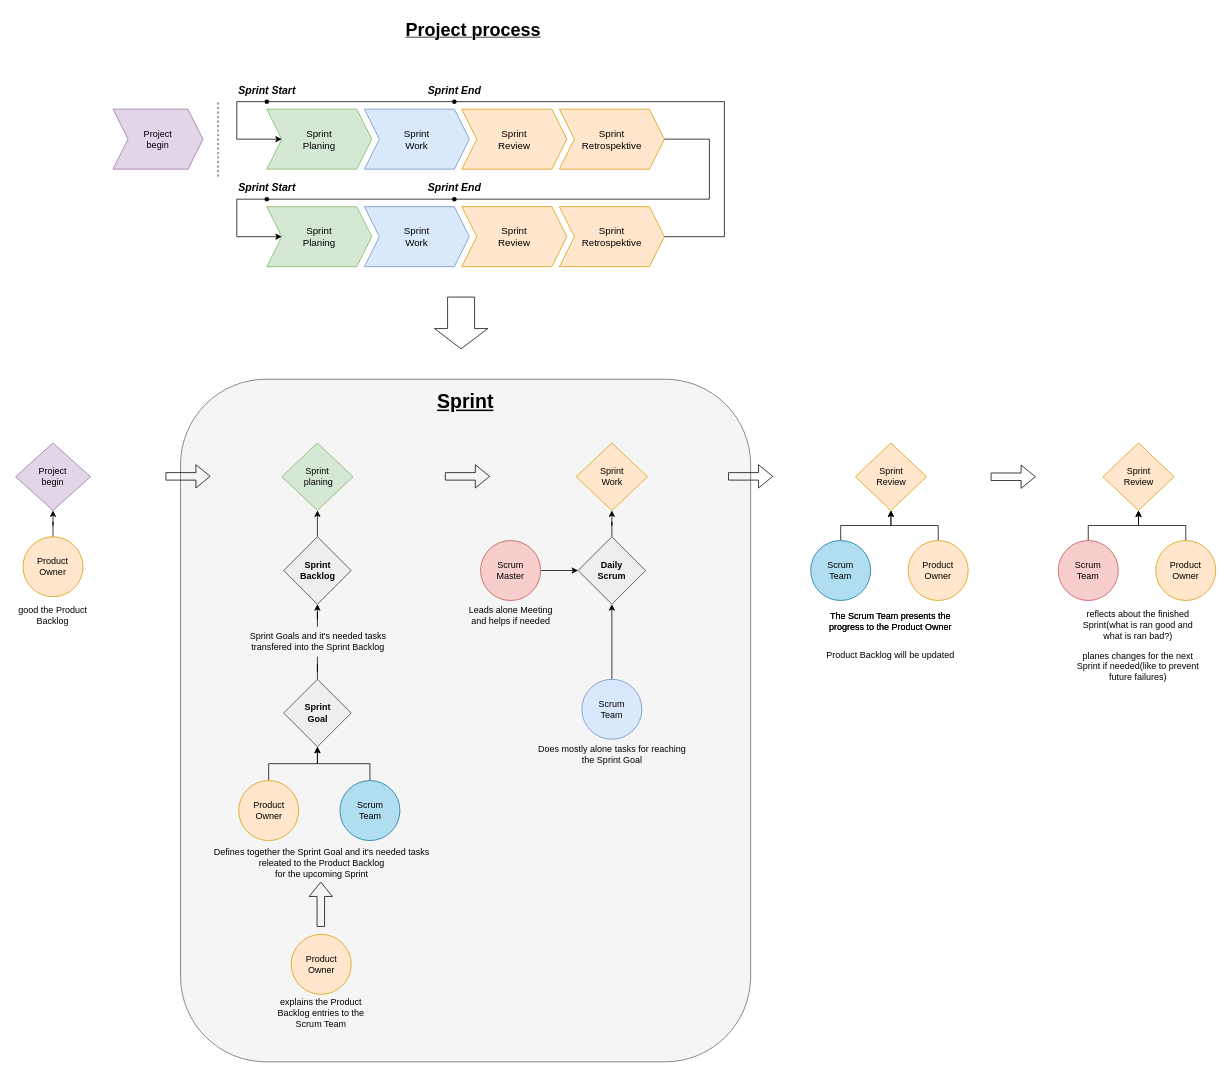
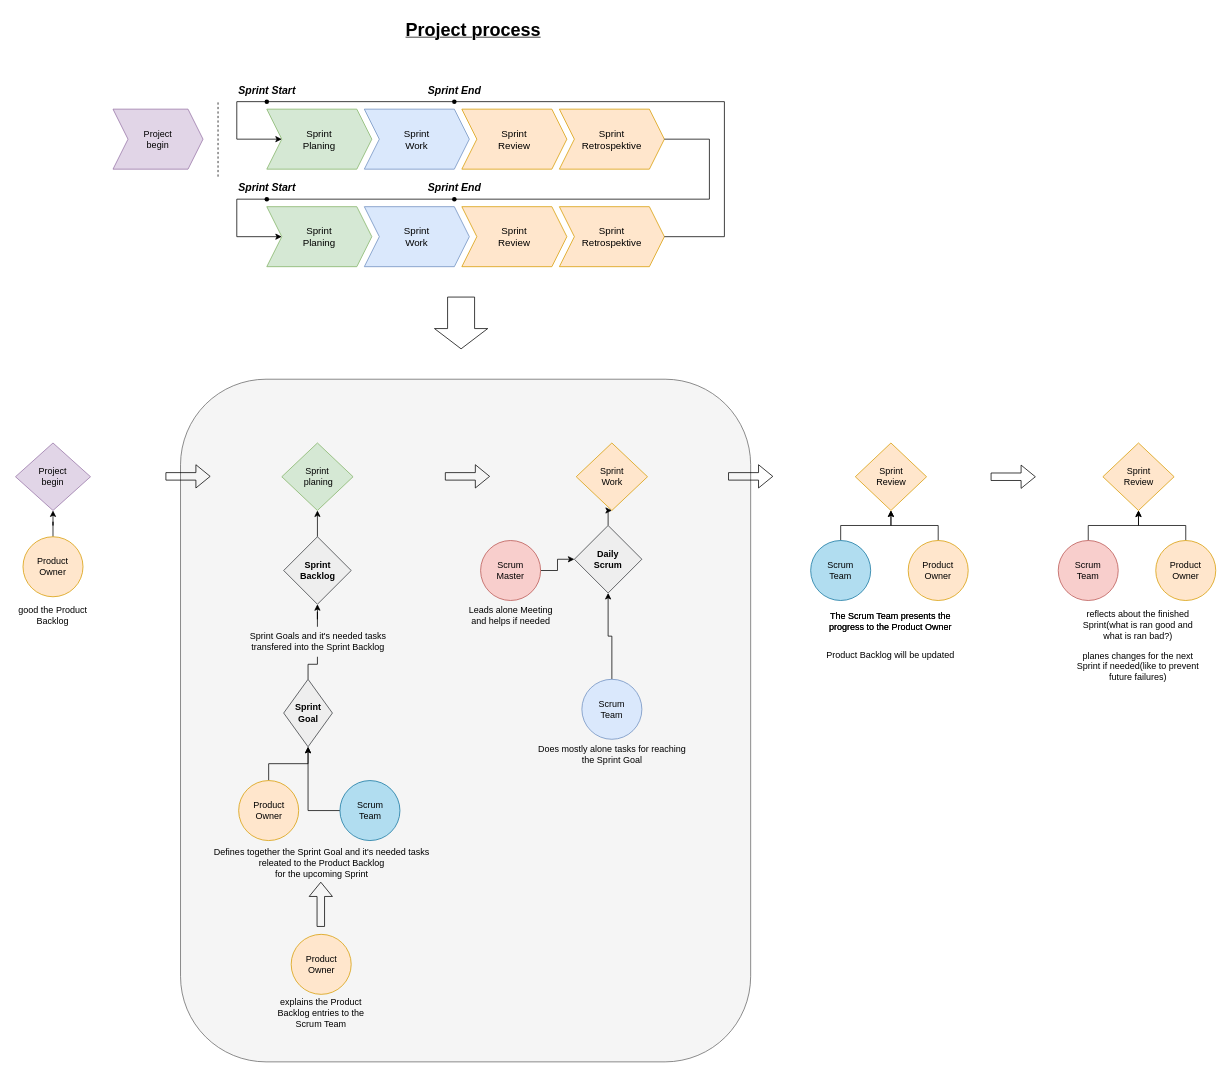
(465, 402) -> none
(612, 570) -> (608, 559)
(317, 713) -> (308, 713)
